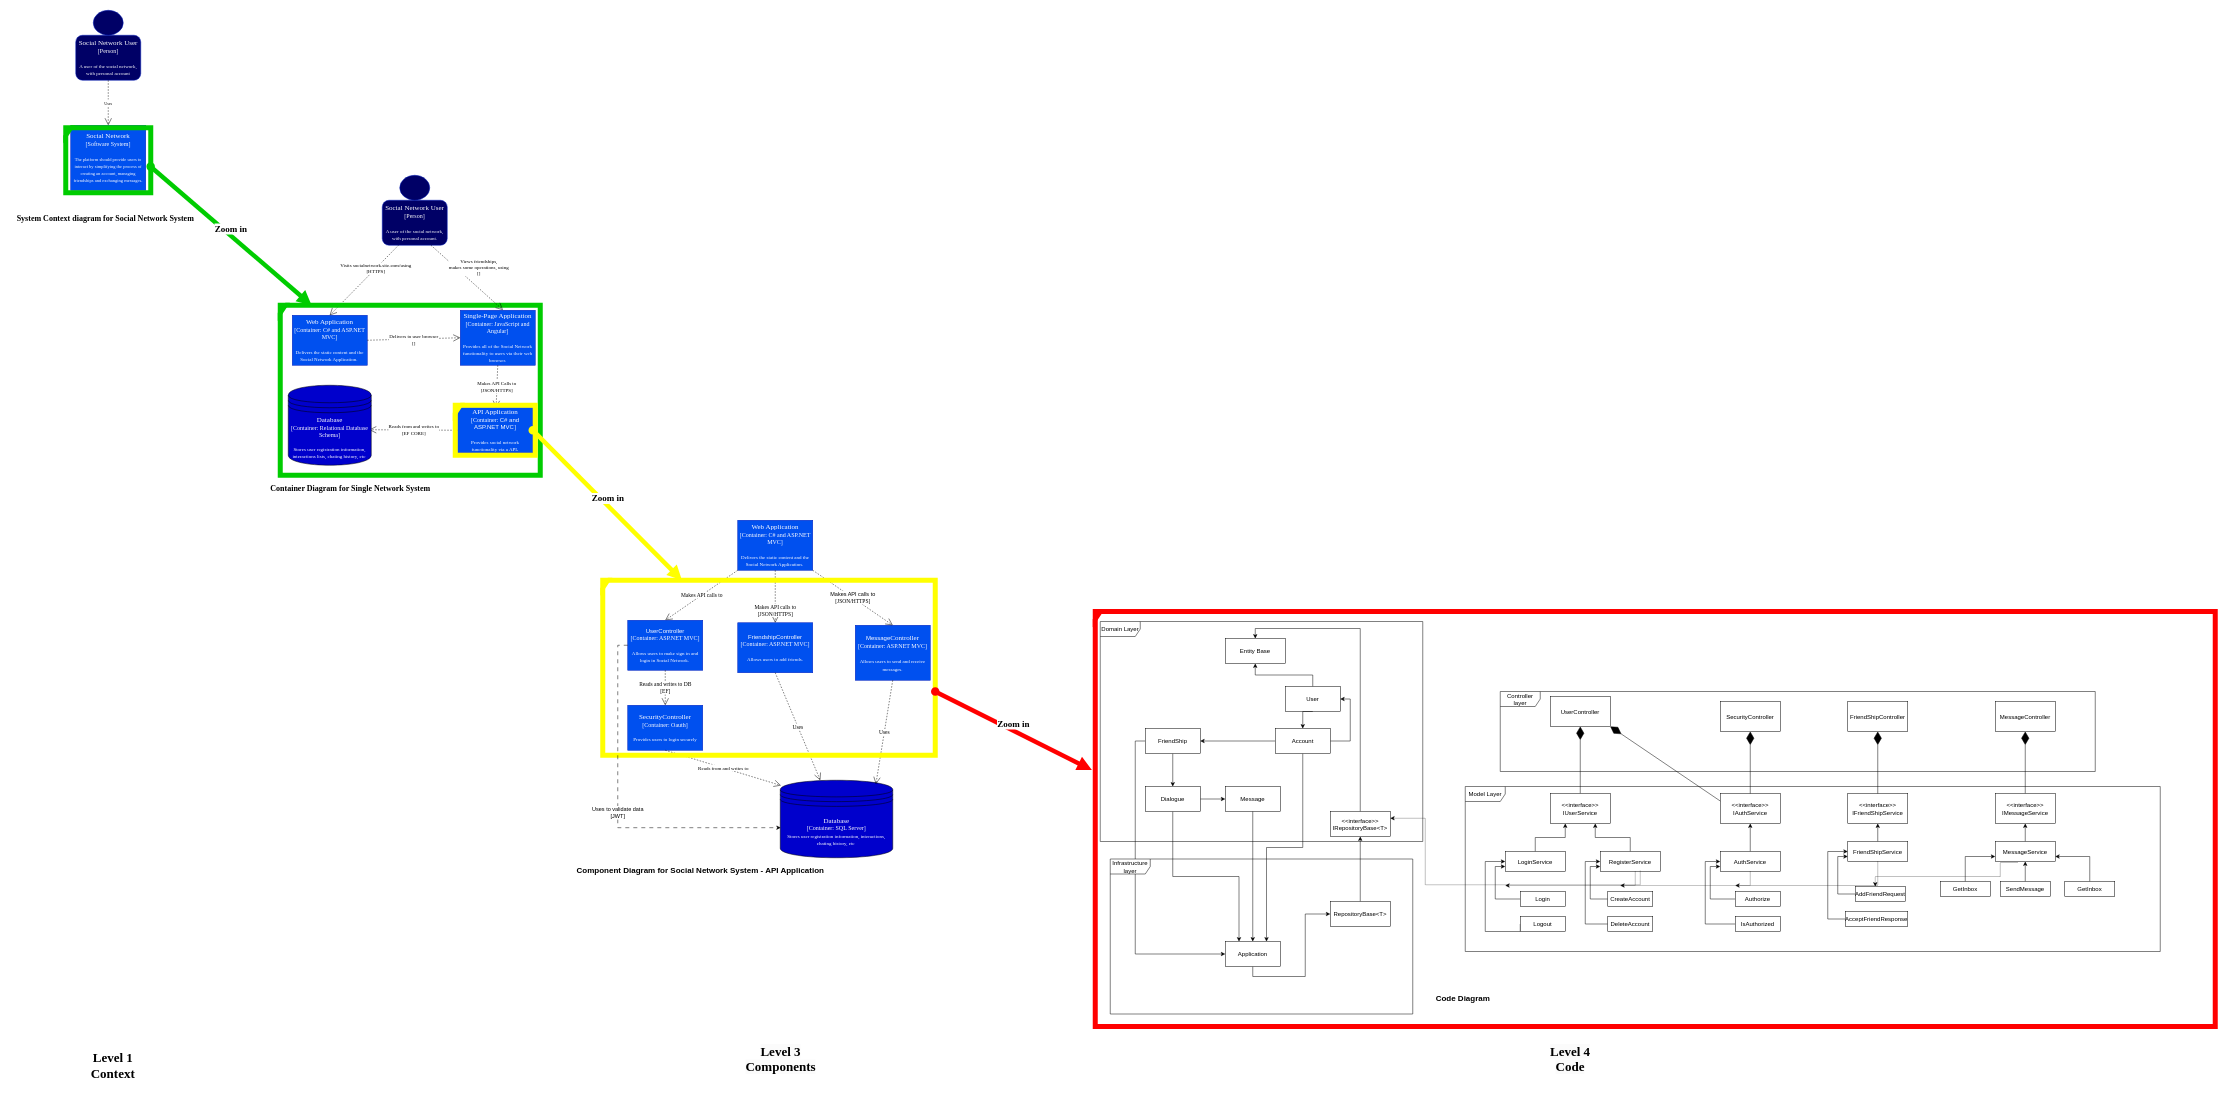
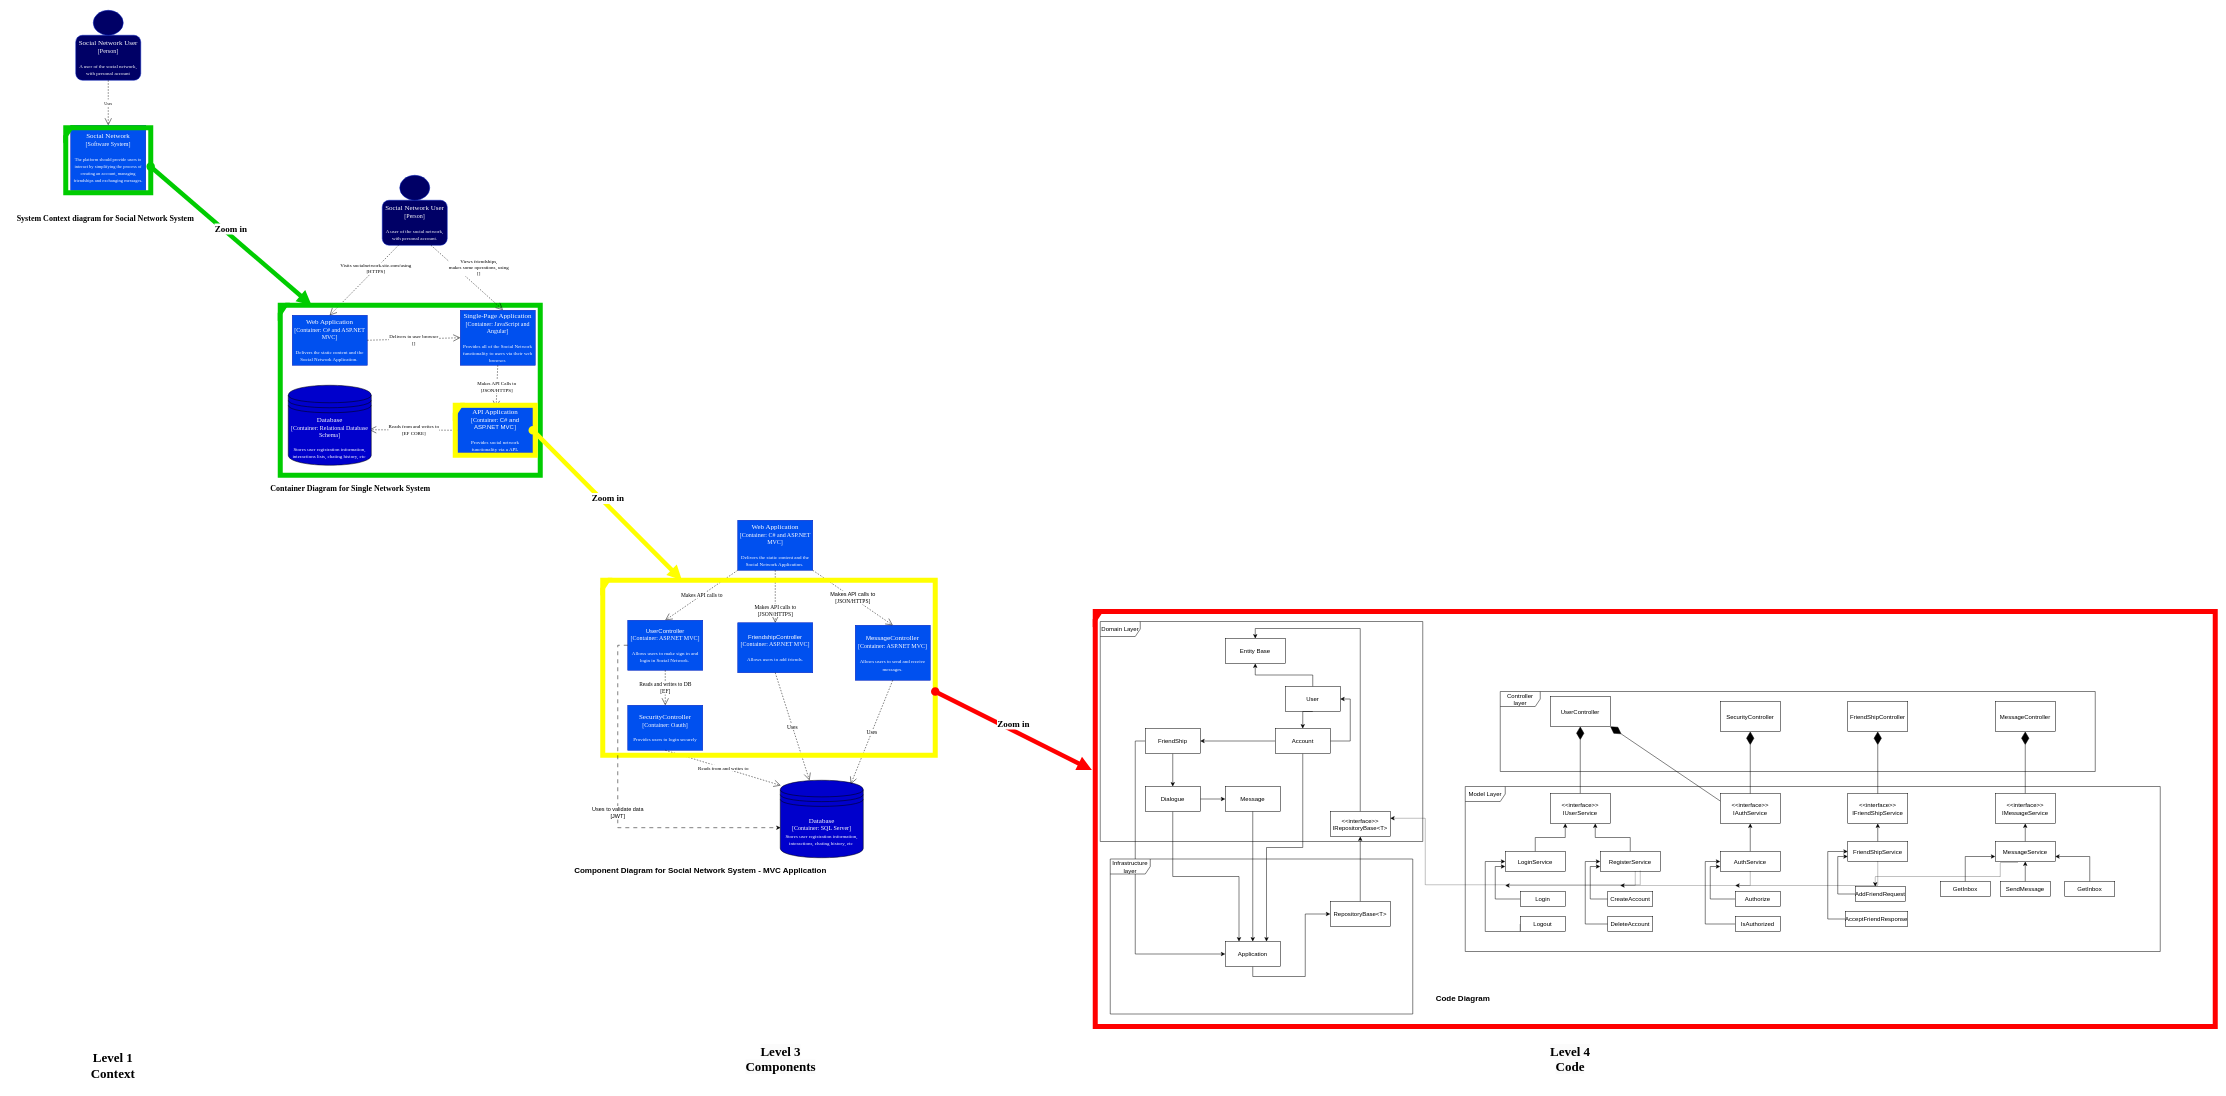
(837, 819) -> (822, 819)
(701, 870) -> (701, 870)
